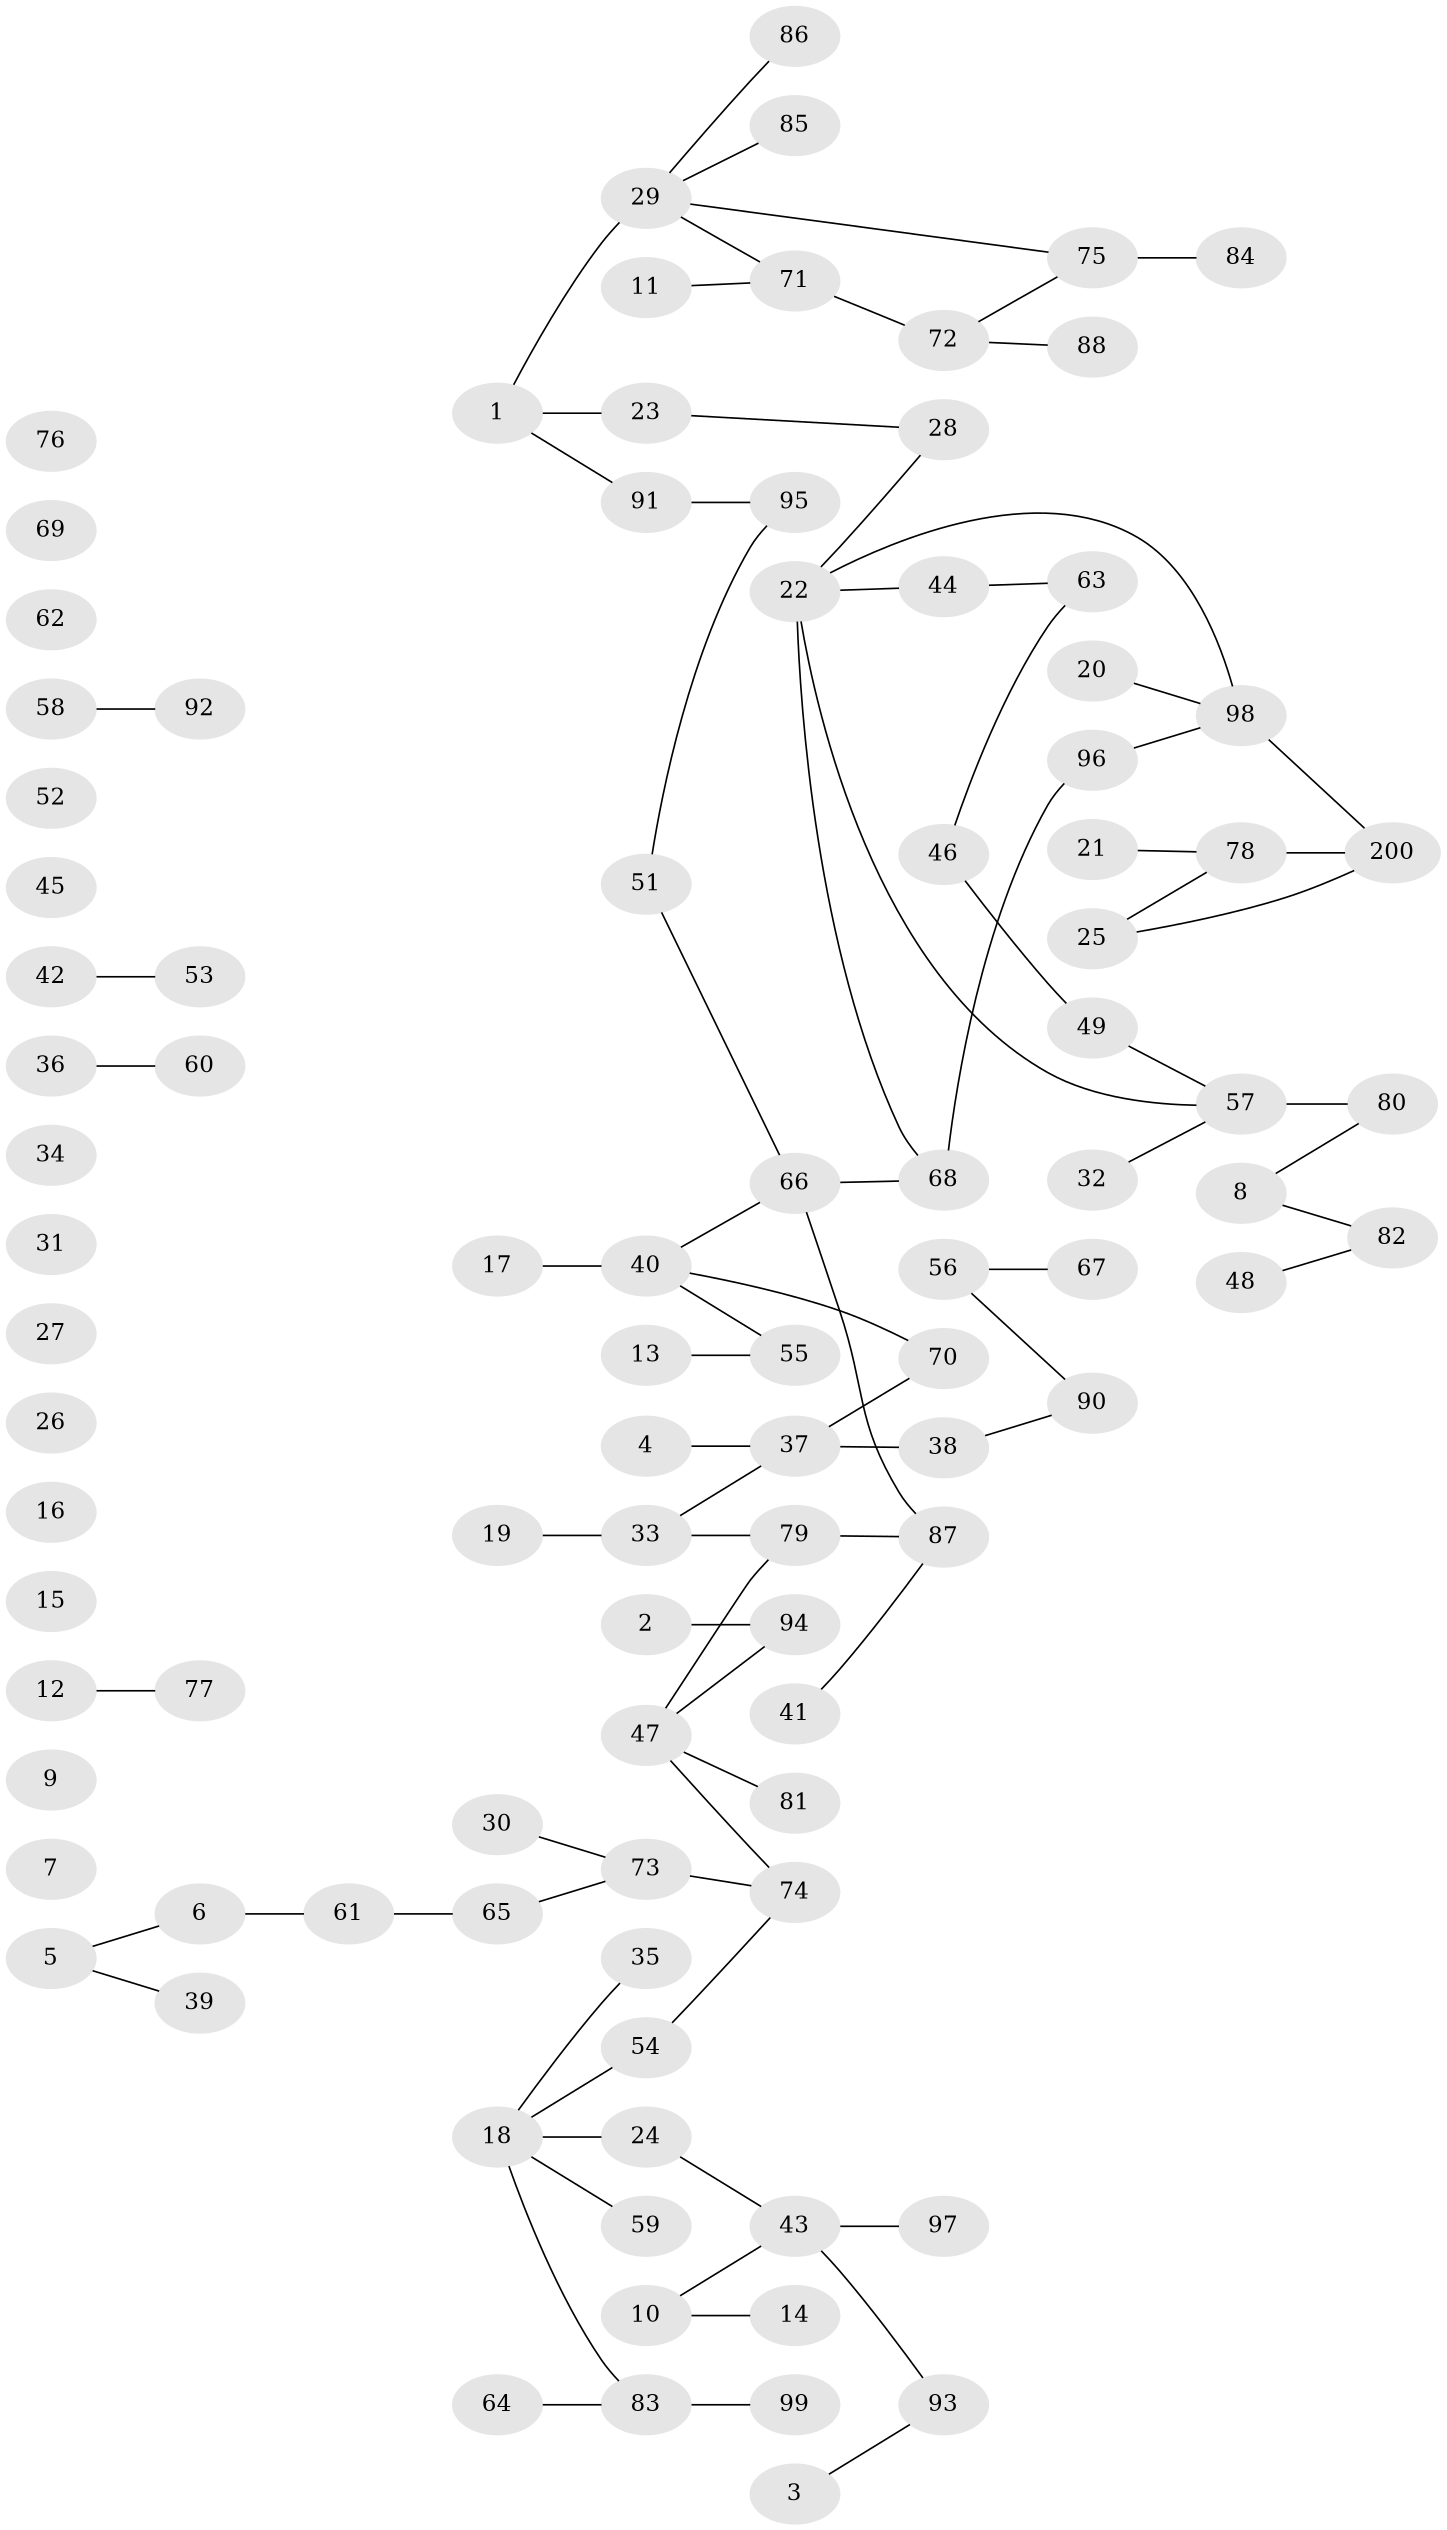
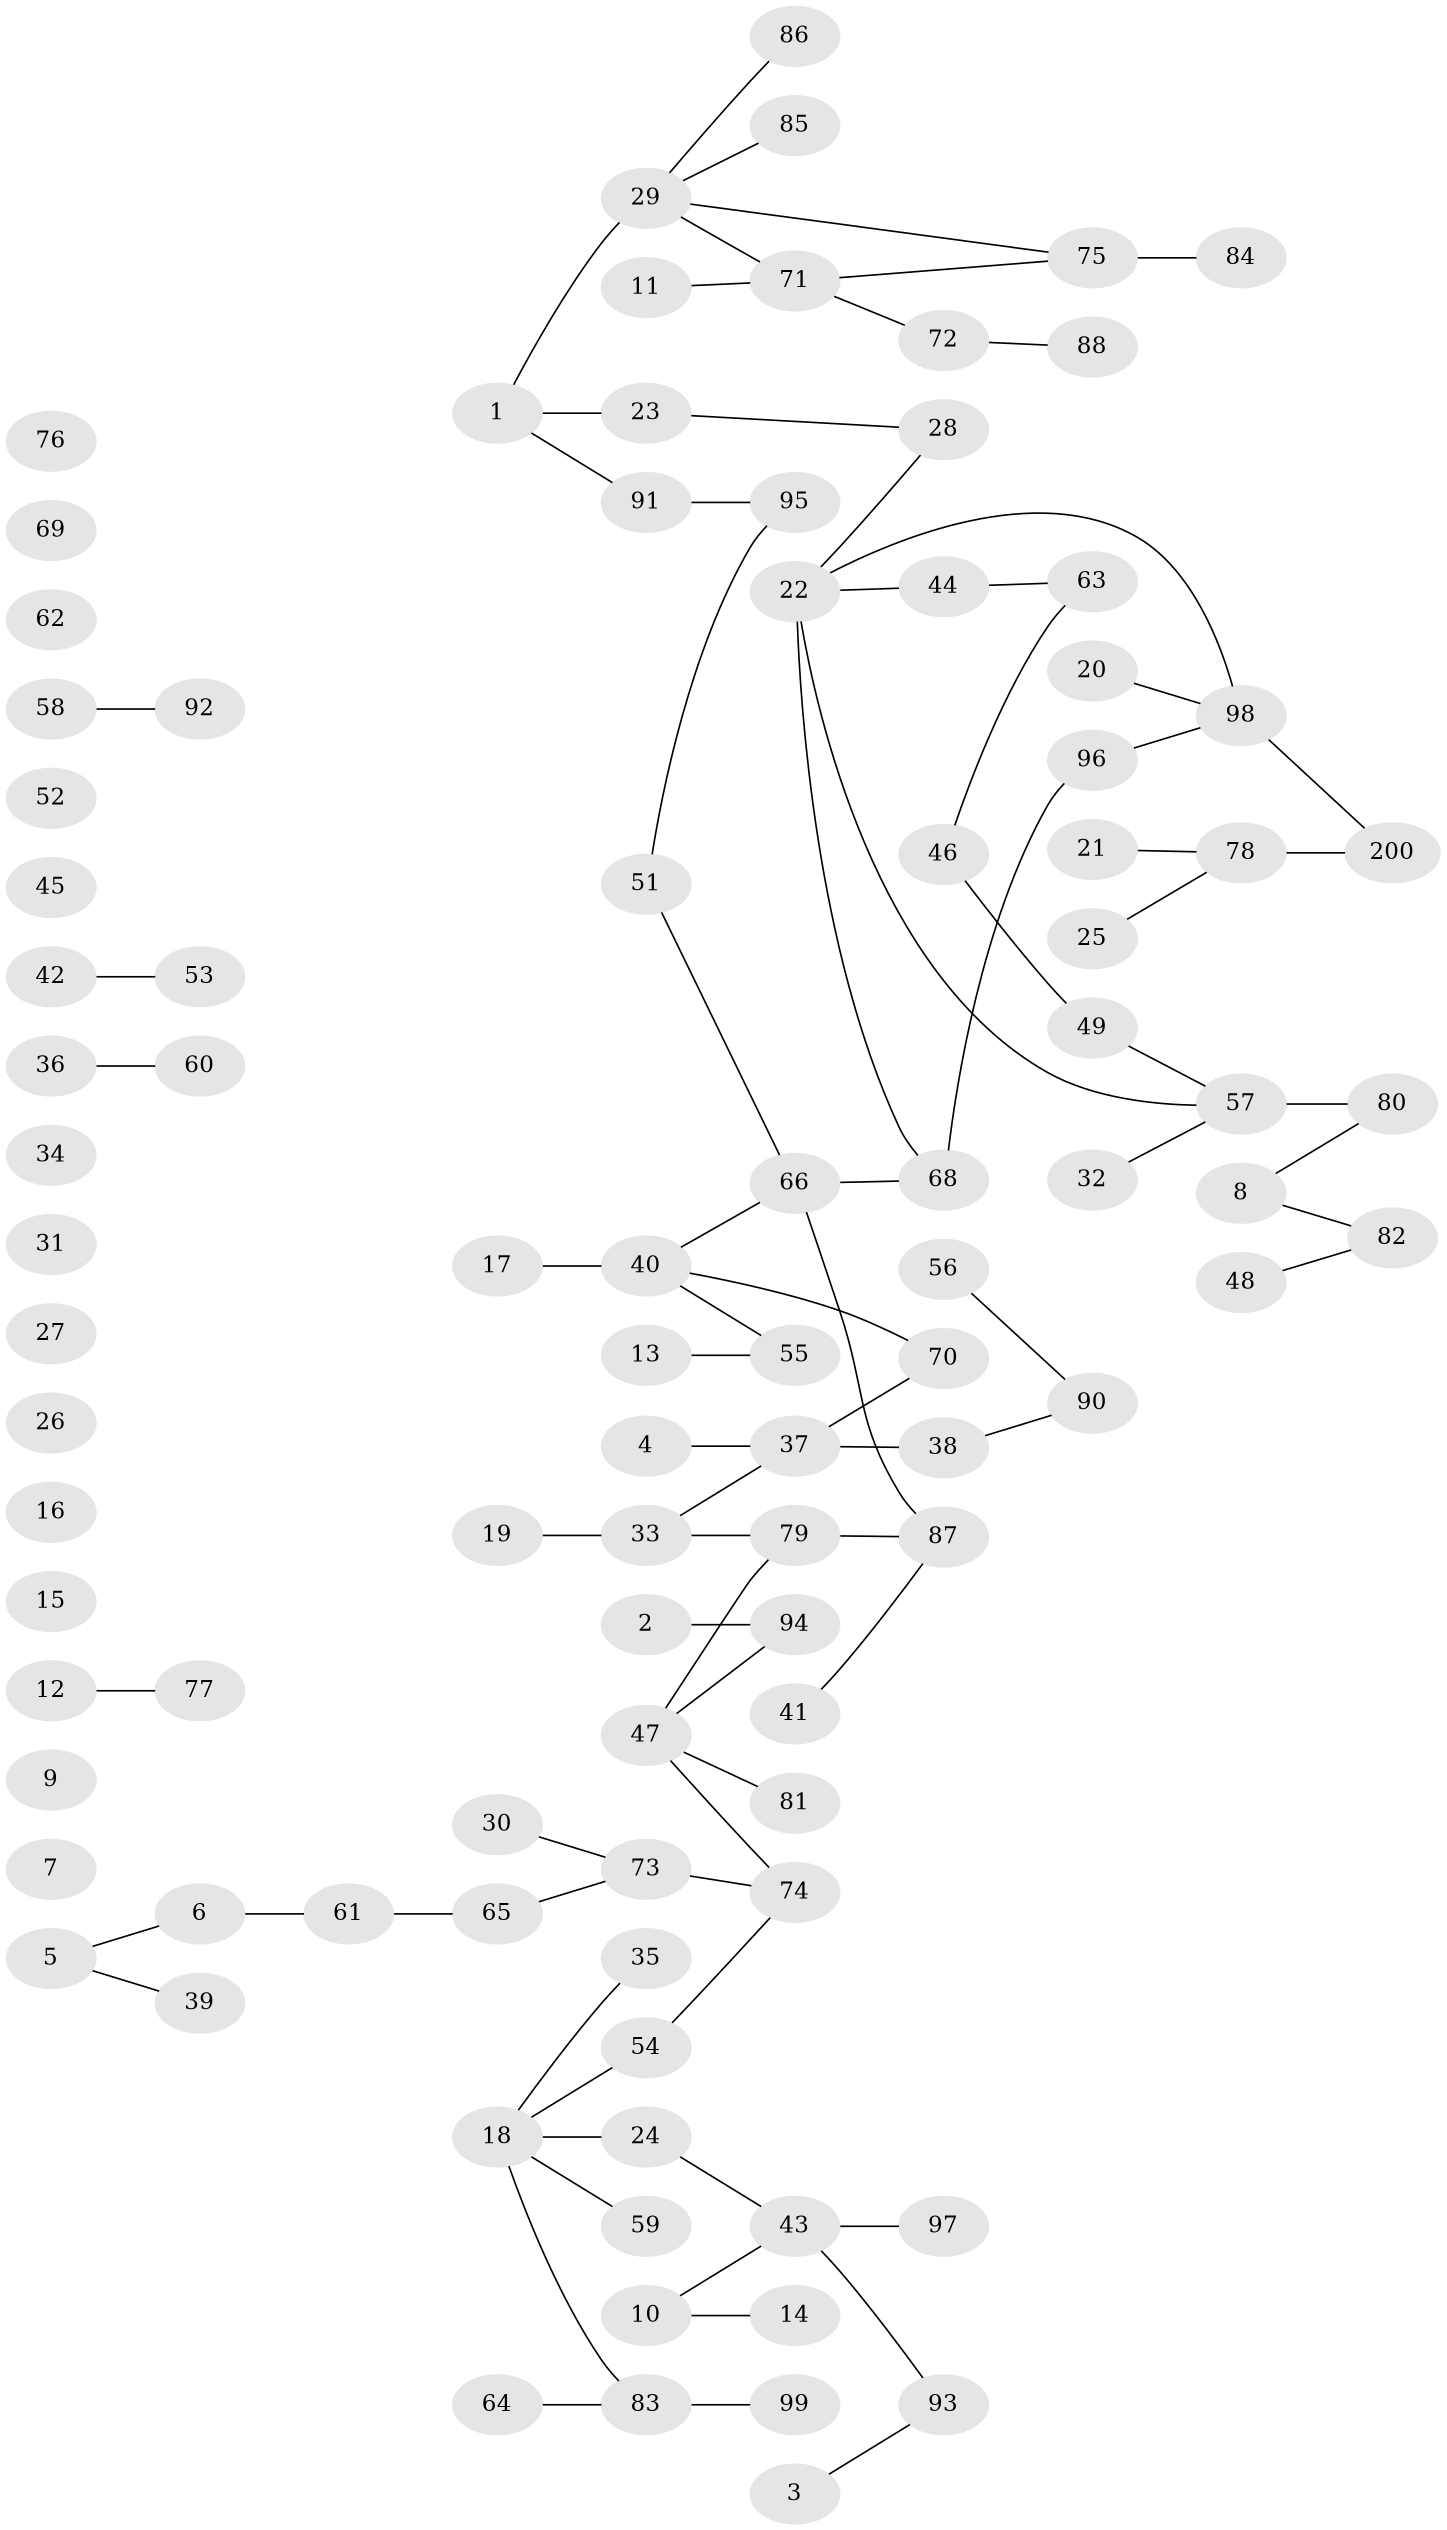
(1018, 299) -> (944, 269)
(1248, 908) -> none
(1092, 1269) -> none
